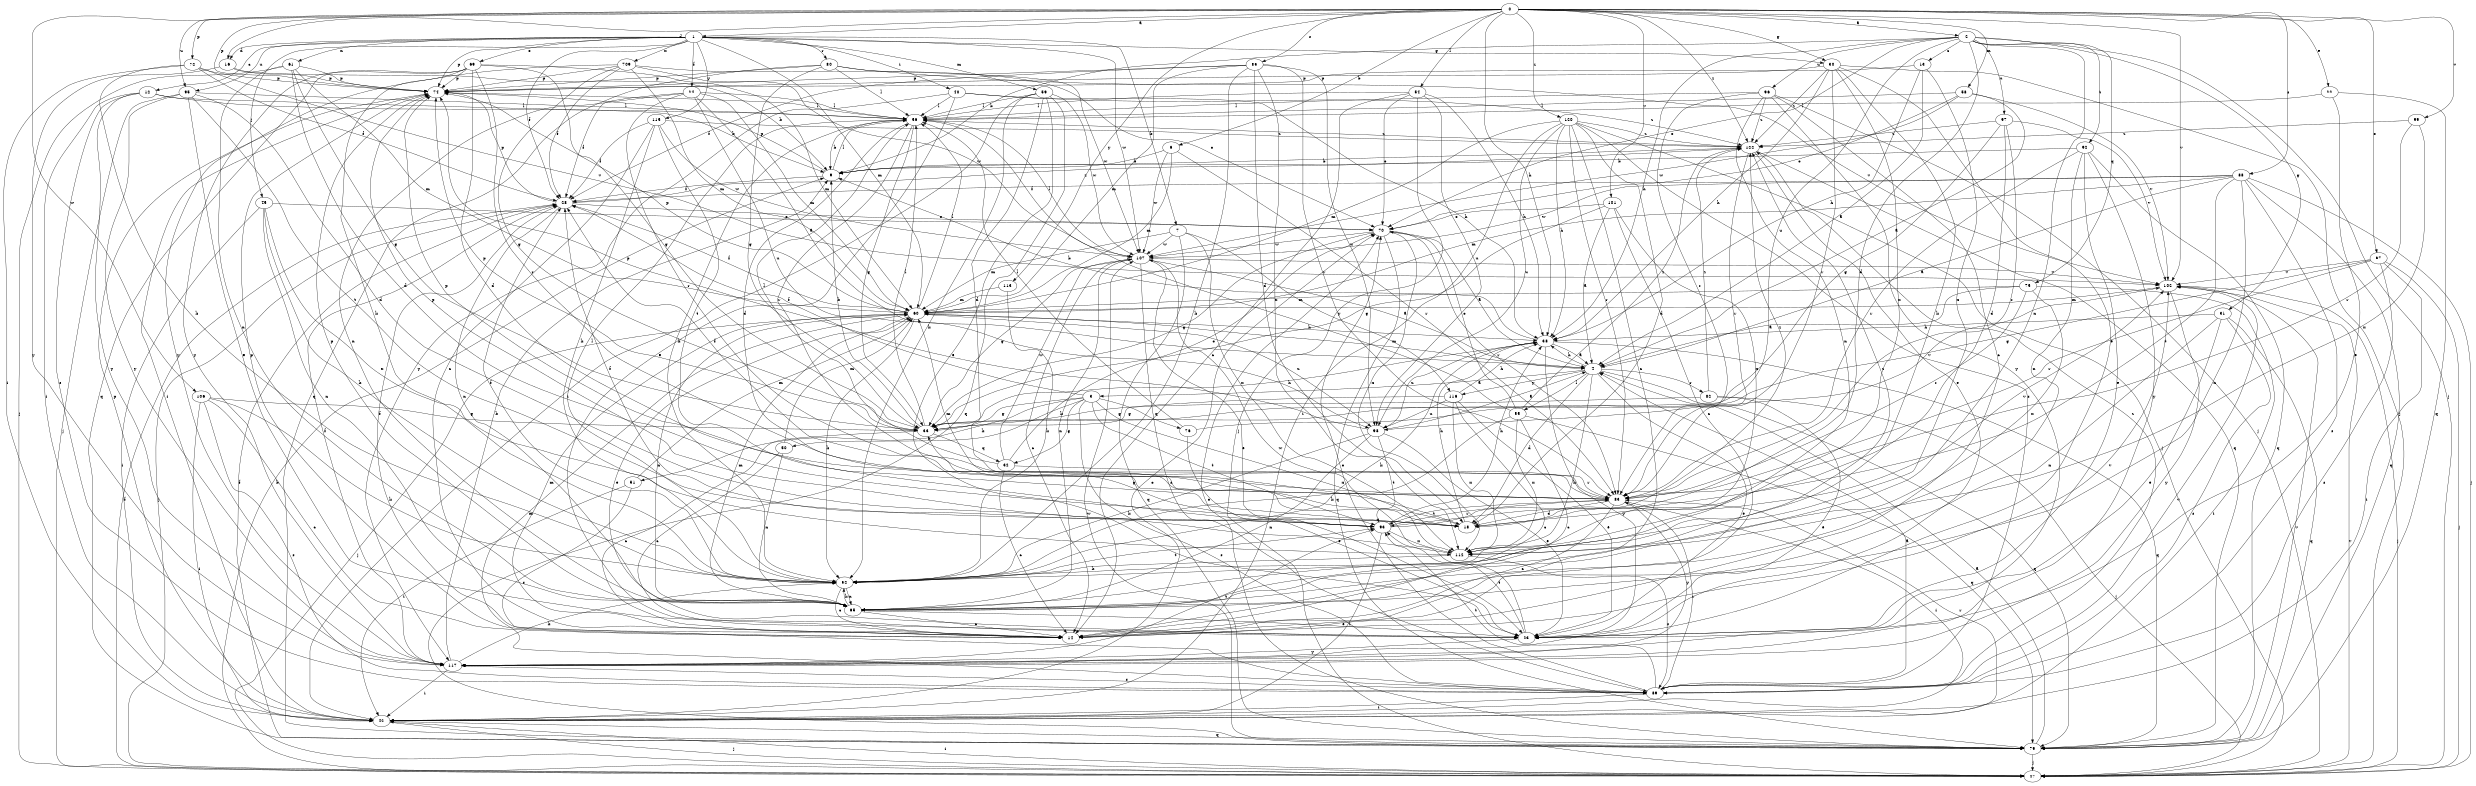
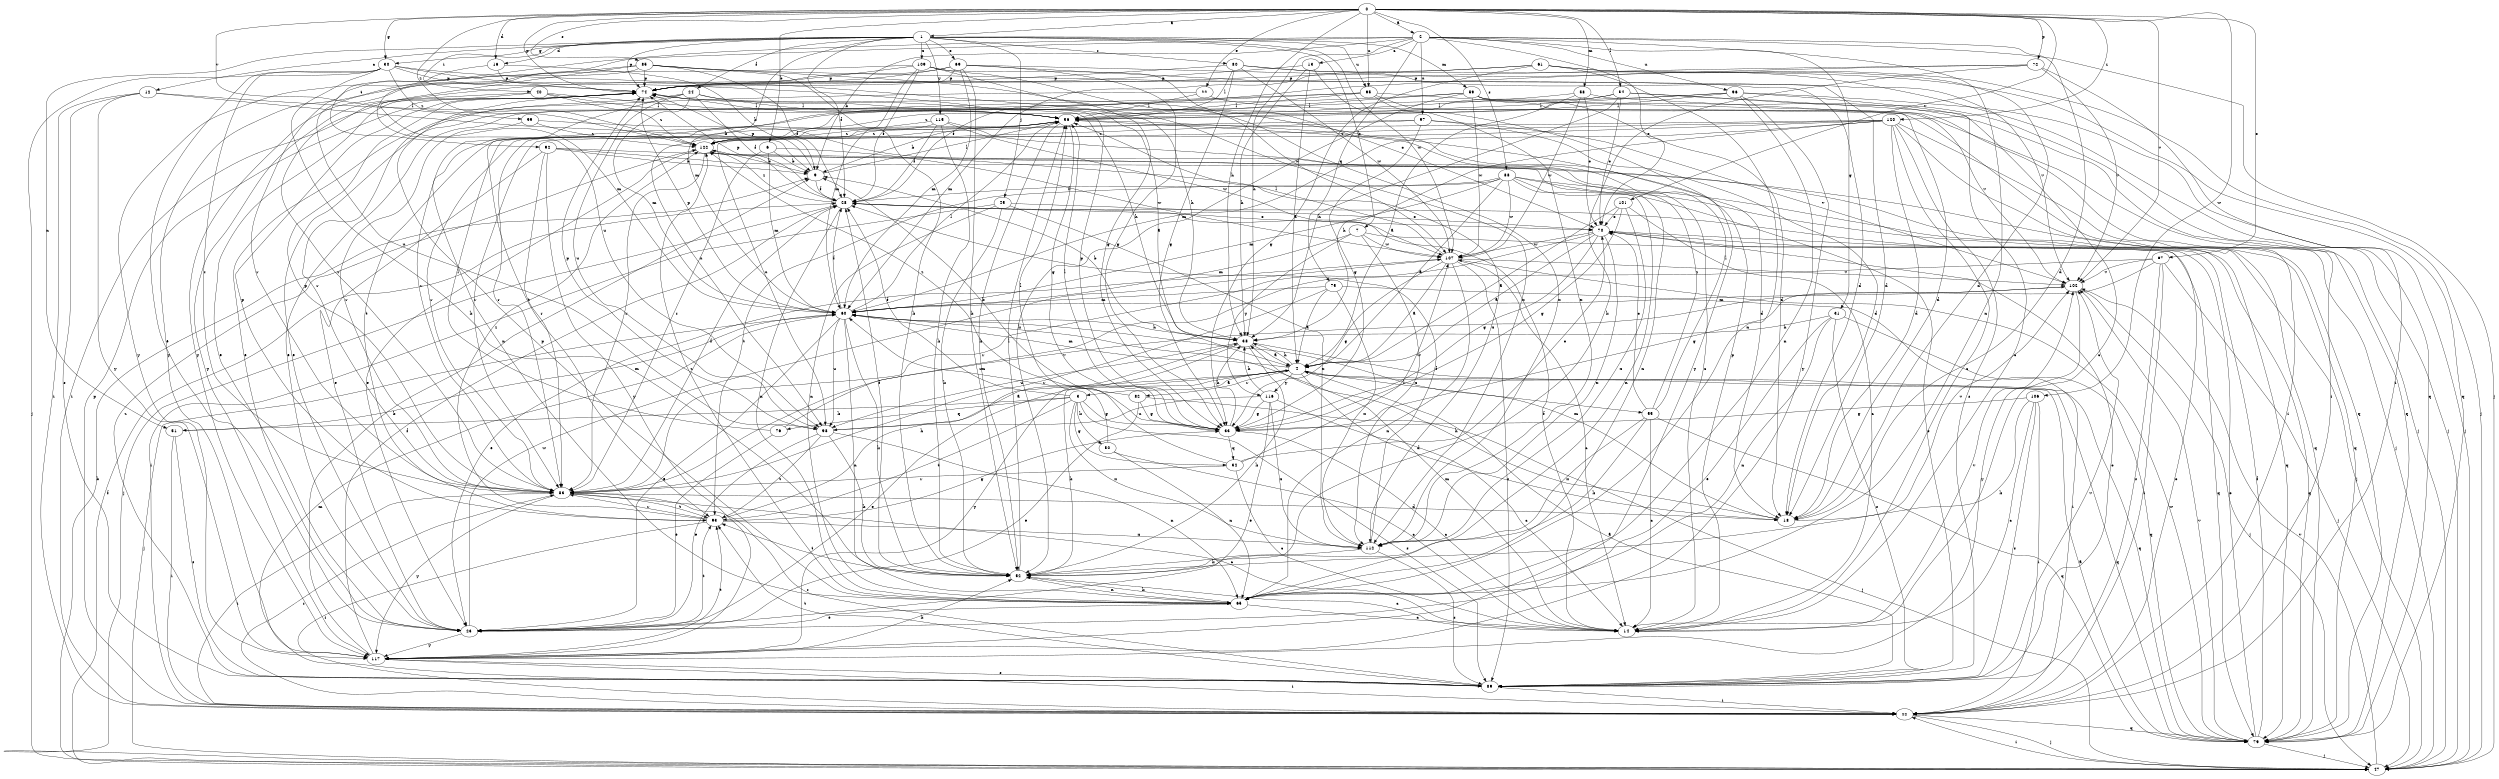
(492, 39) -> (284, 56)
(627, 65) -> (922, 65)
(1008, 286) -> none
(730, 485) -> none
